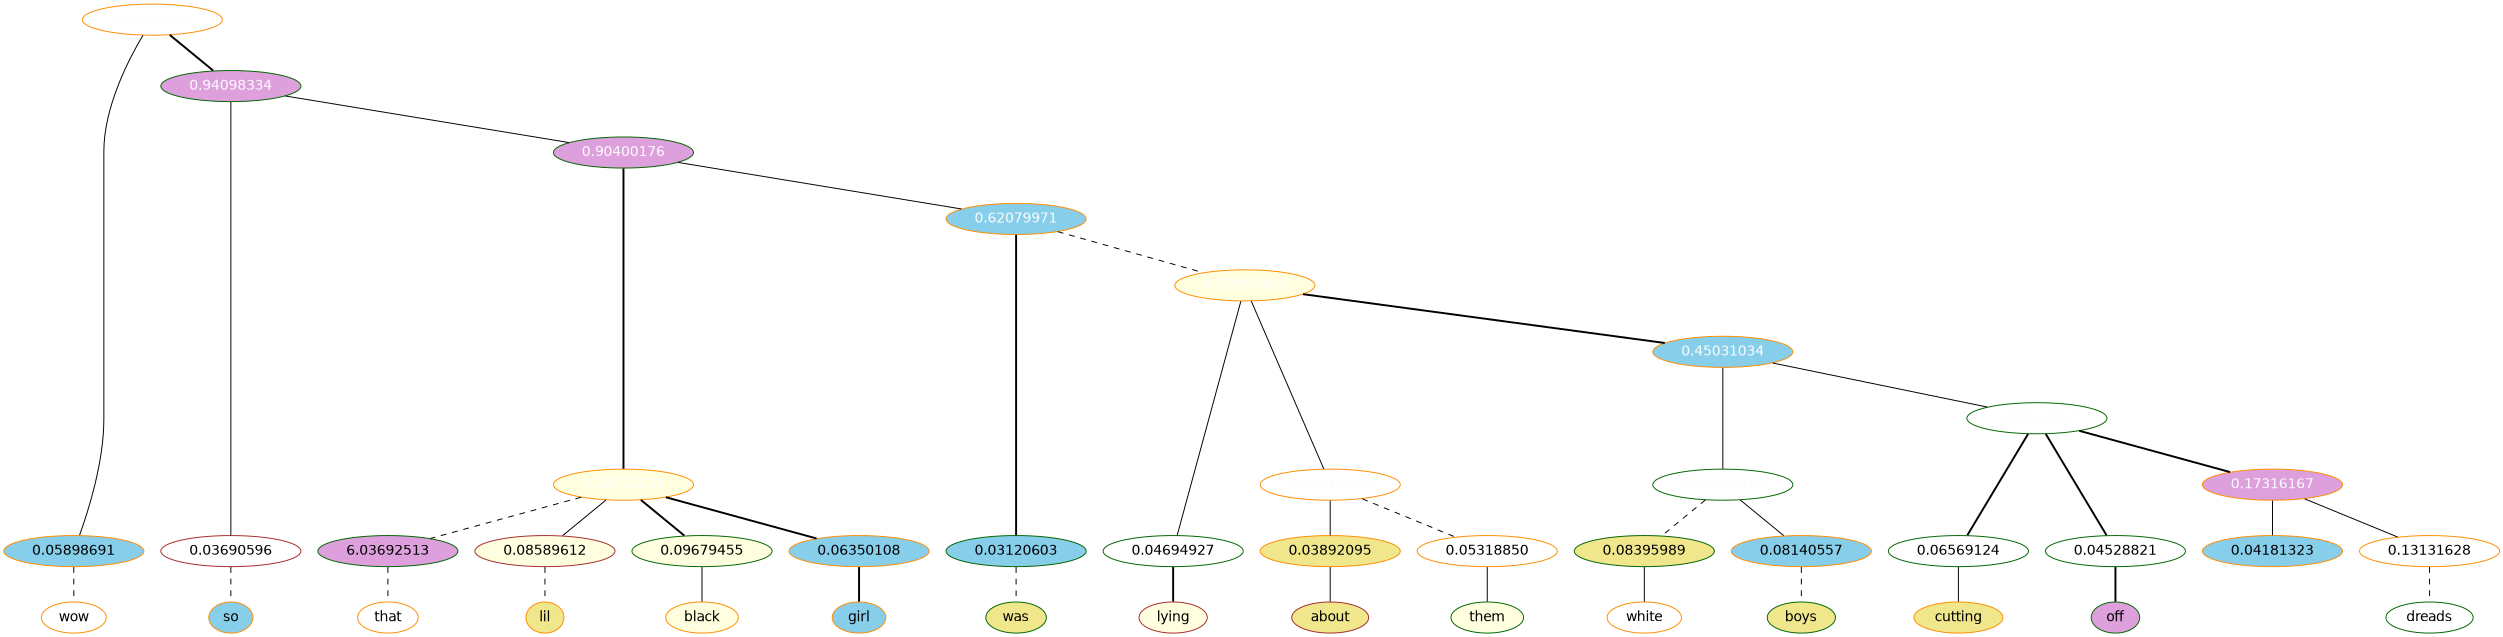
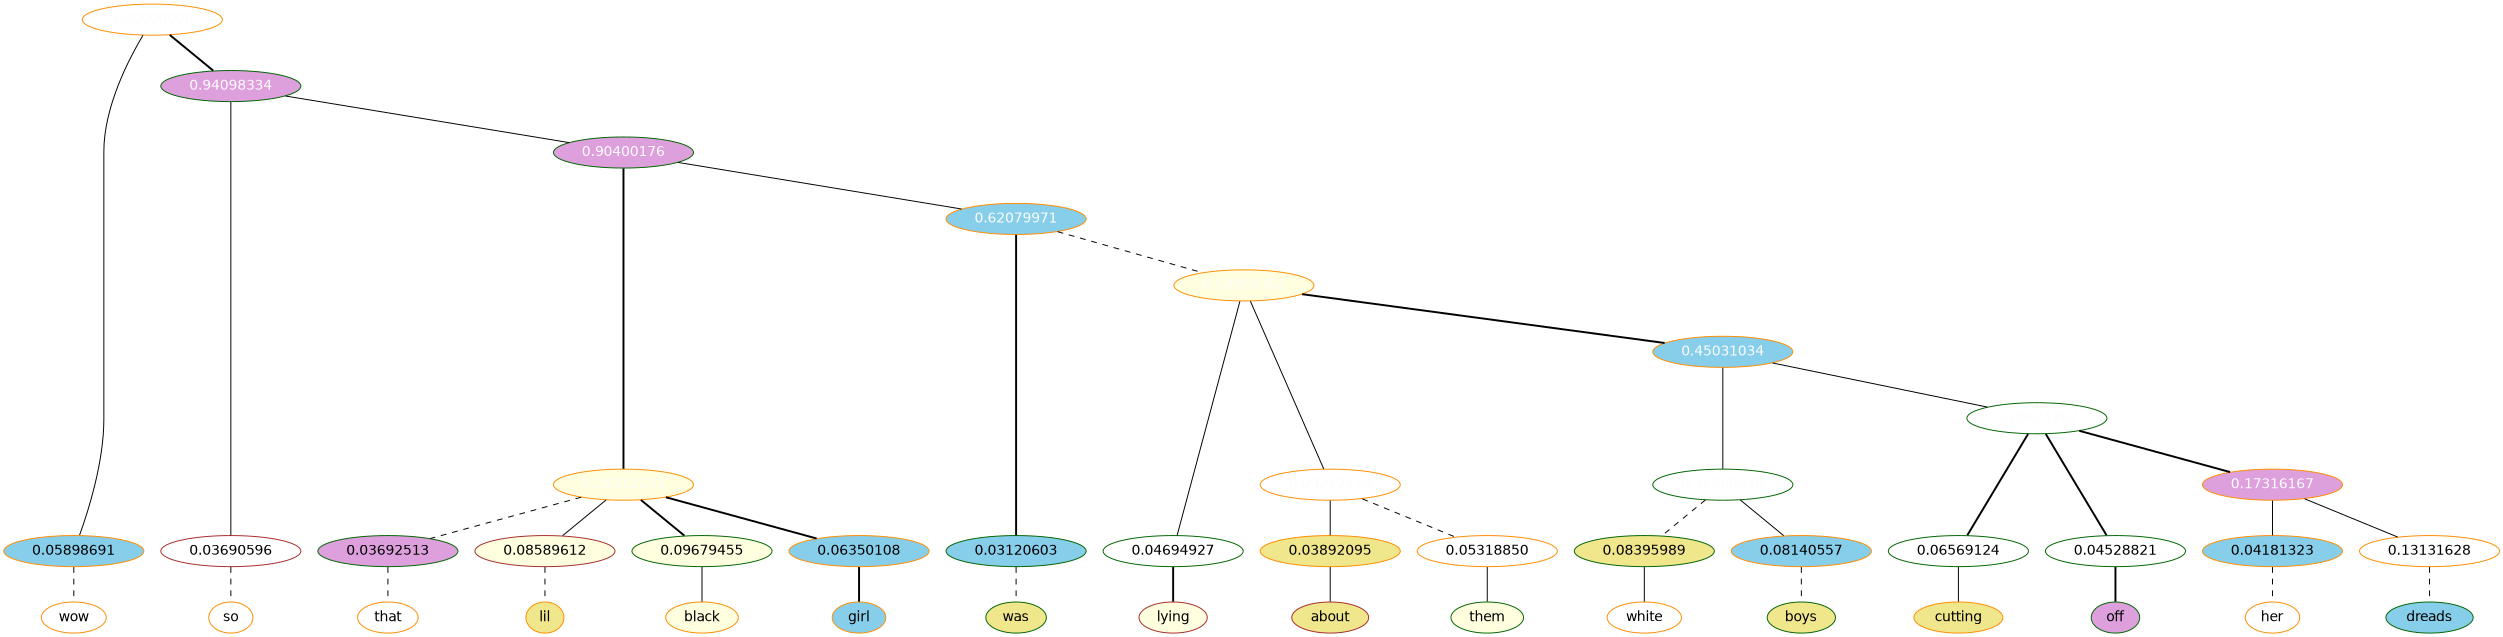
(388, 551) -> (388, 551)
(231, 618) -> (231, 618)
none -> (2272, 618)
(2430, 618) -> (2430, 618)
